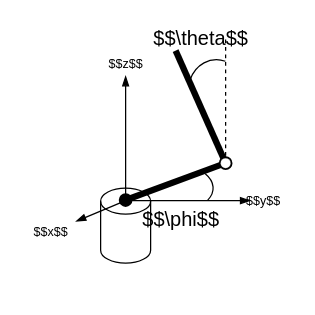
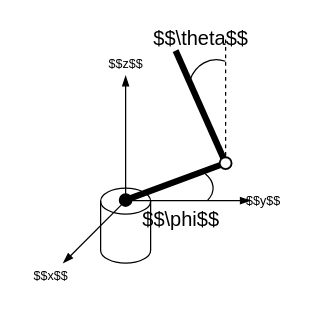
(51, 232) -> (51, 276)
